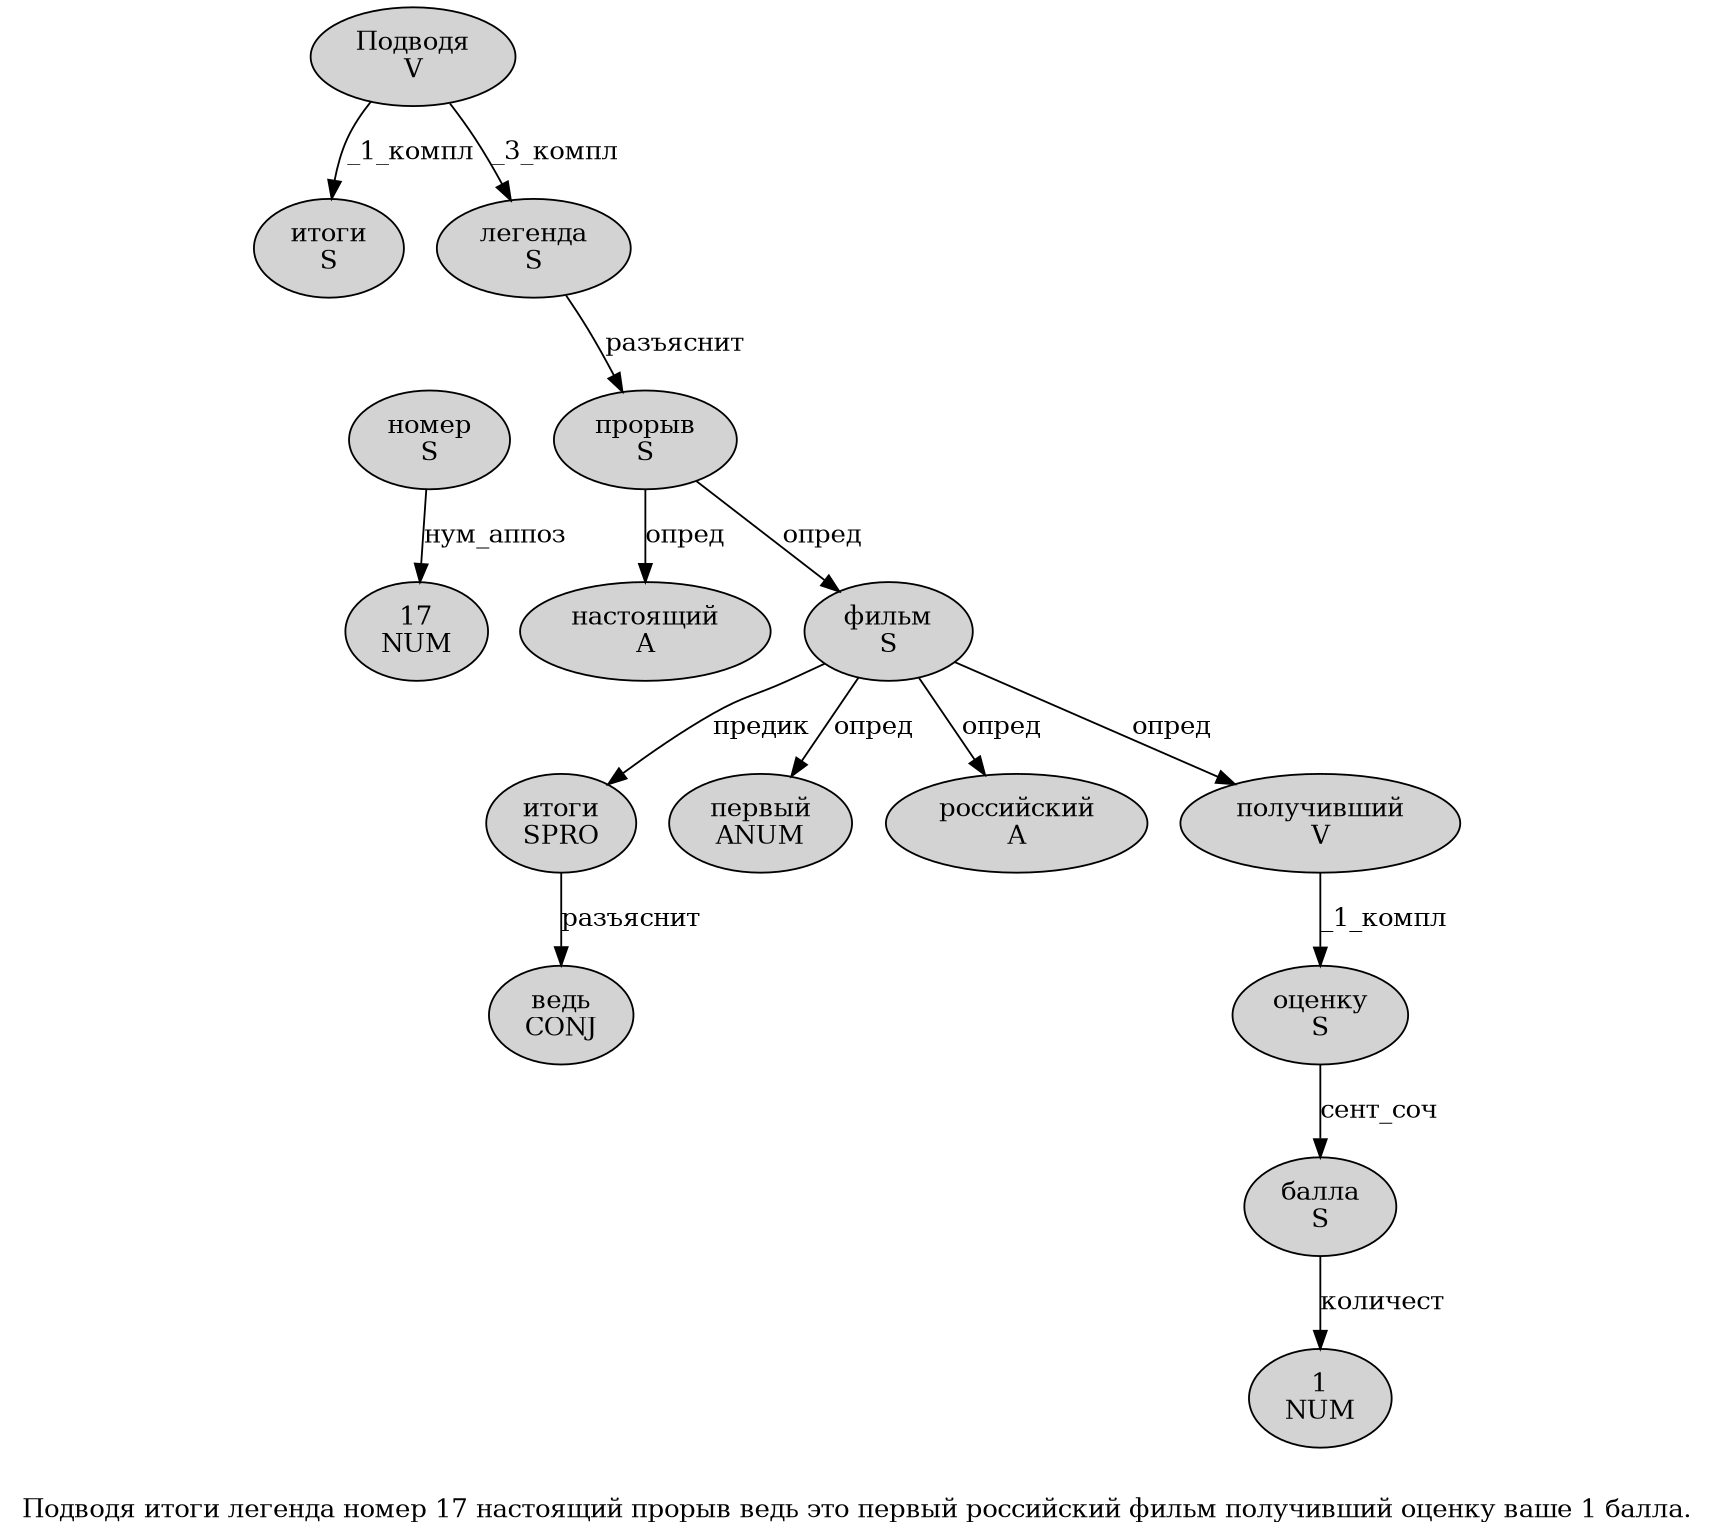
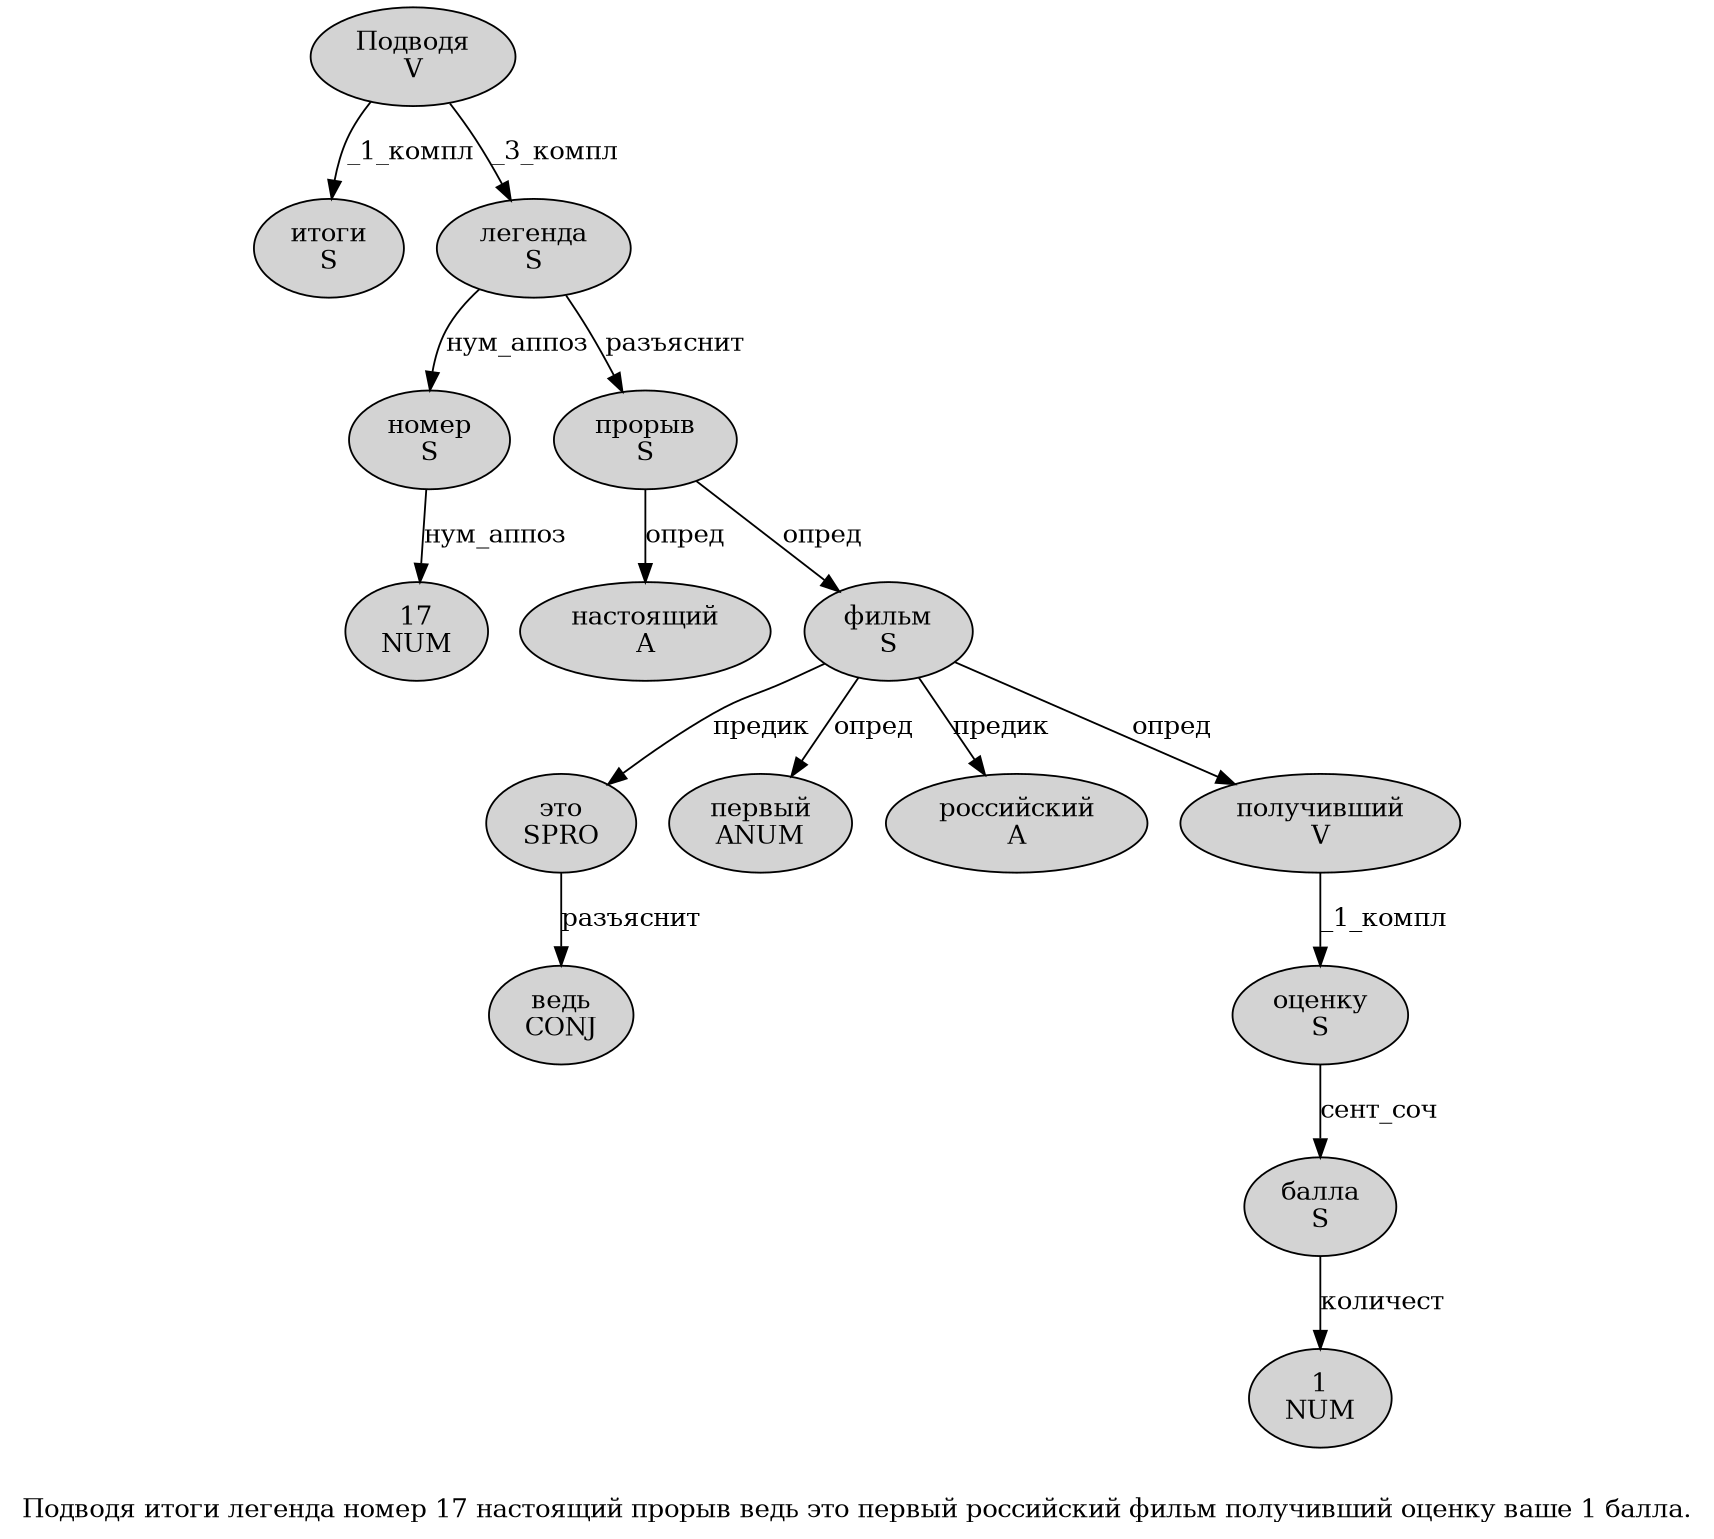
none -> (448, 326)
(1001, 727) -> (1001, 727)
(561, 823) -> (561, 823)
